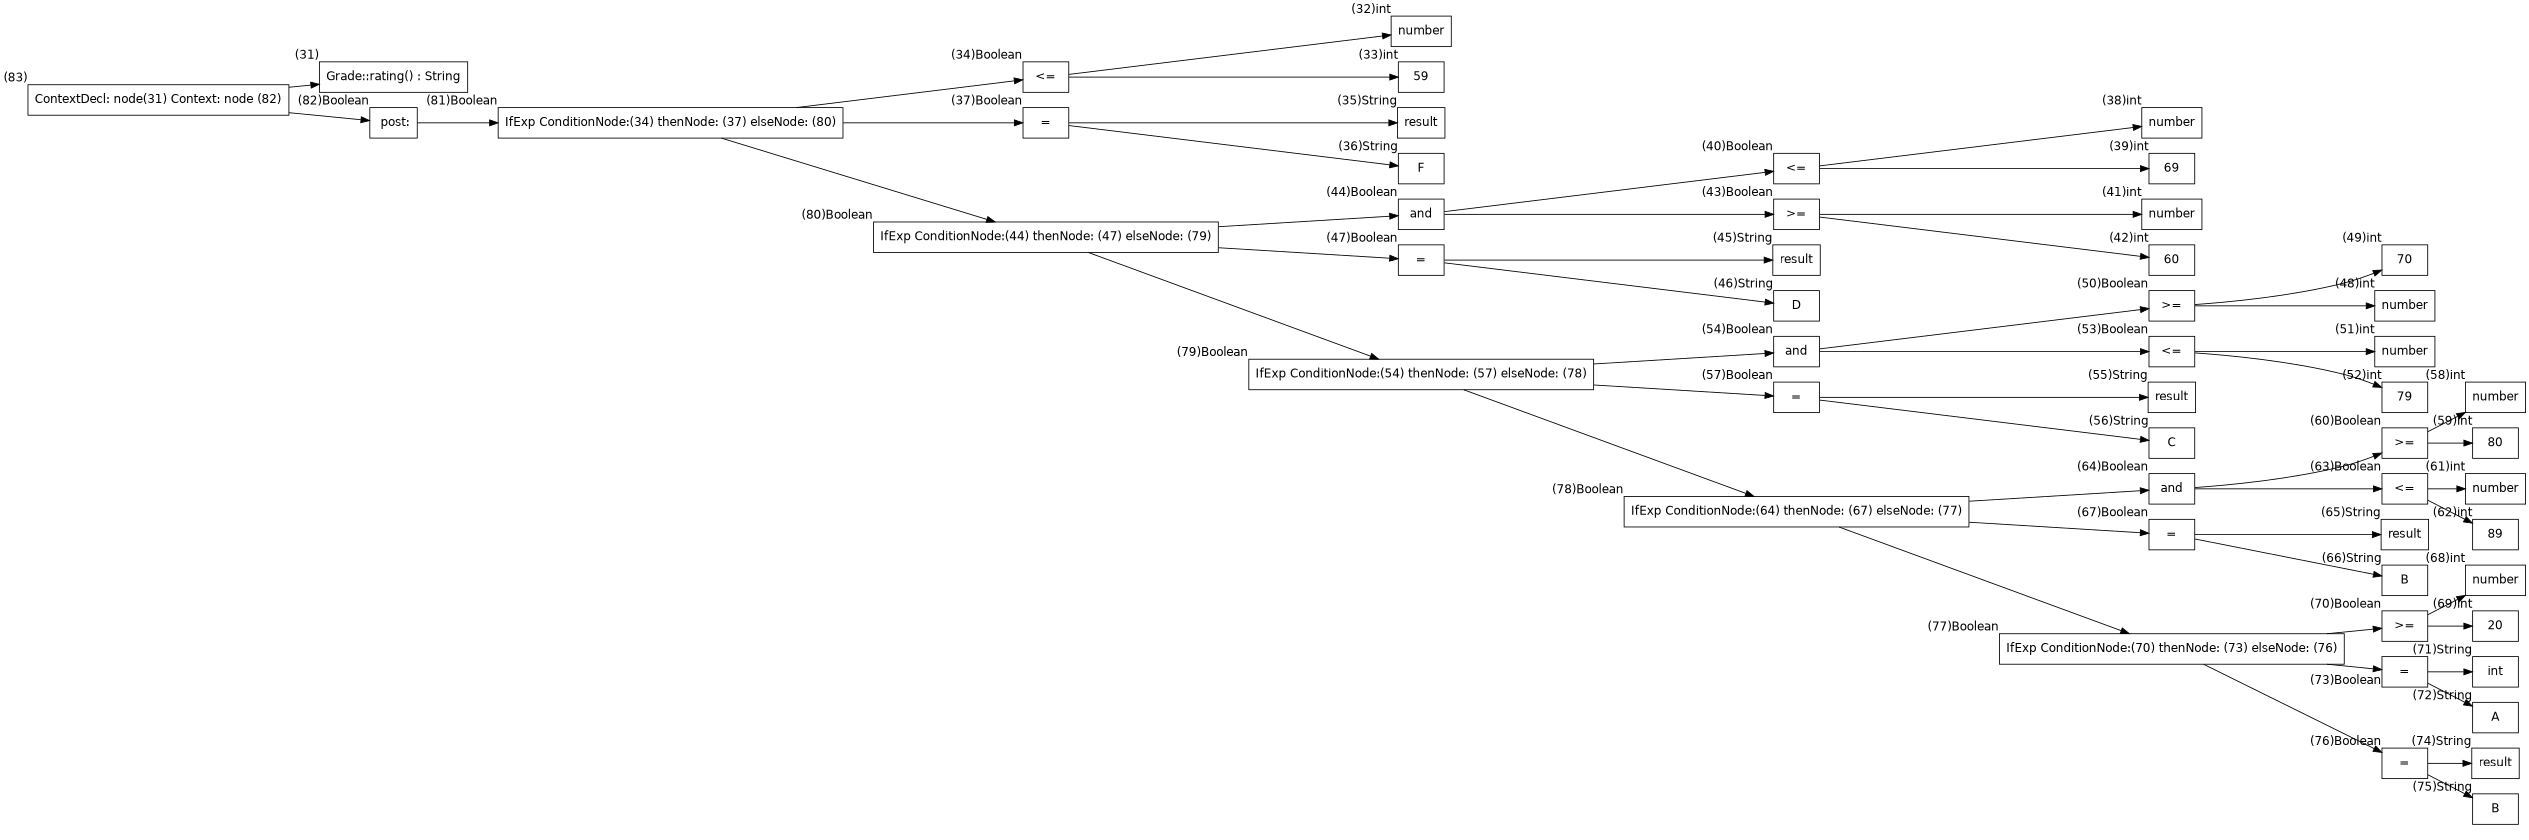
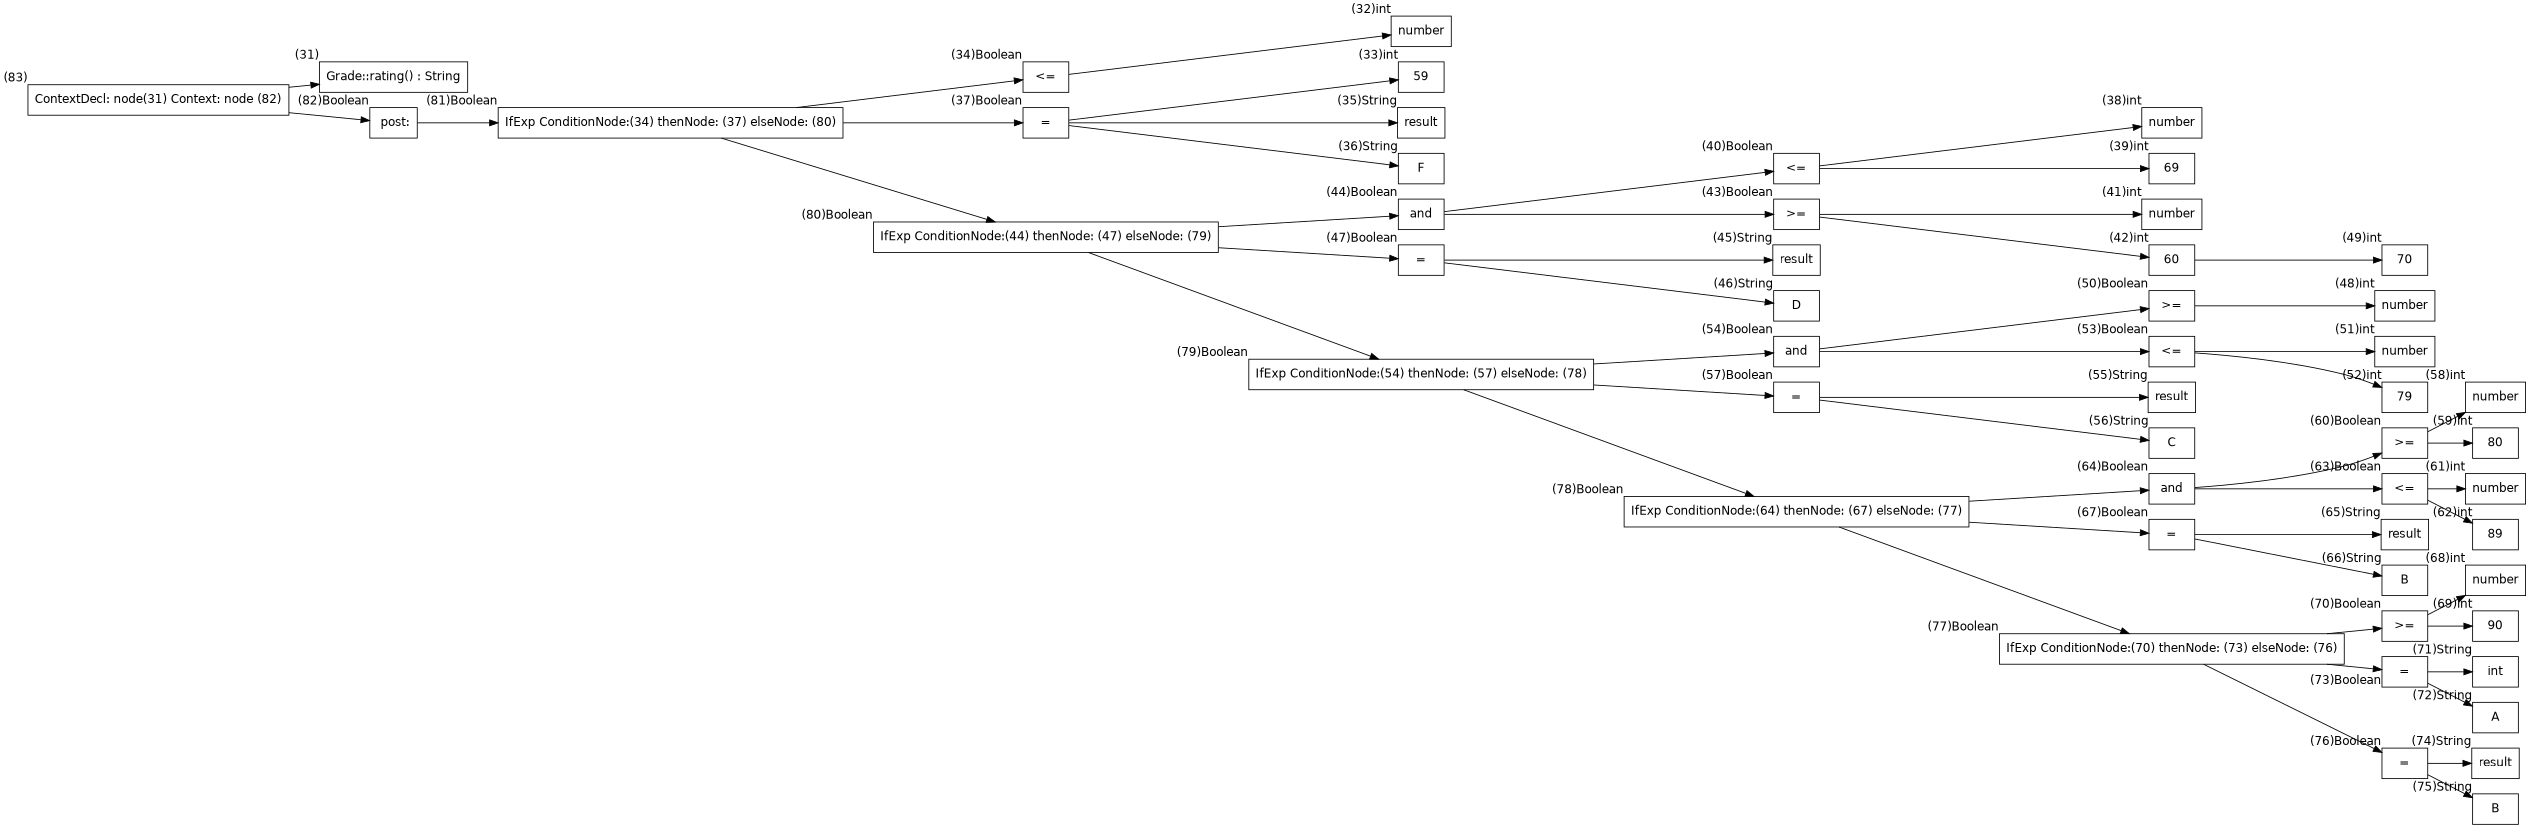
(1229, 77) -> (1229, 100)
(2285, 295) -> (2284, 260)
(2495, 626) -> (2495, 626)
